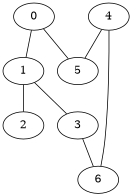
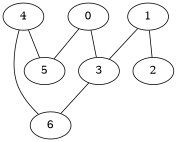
(29, 44) -> (94, 44)
